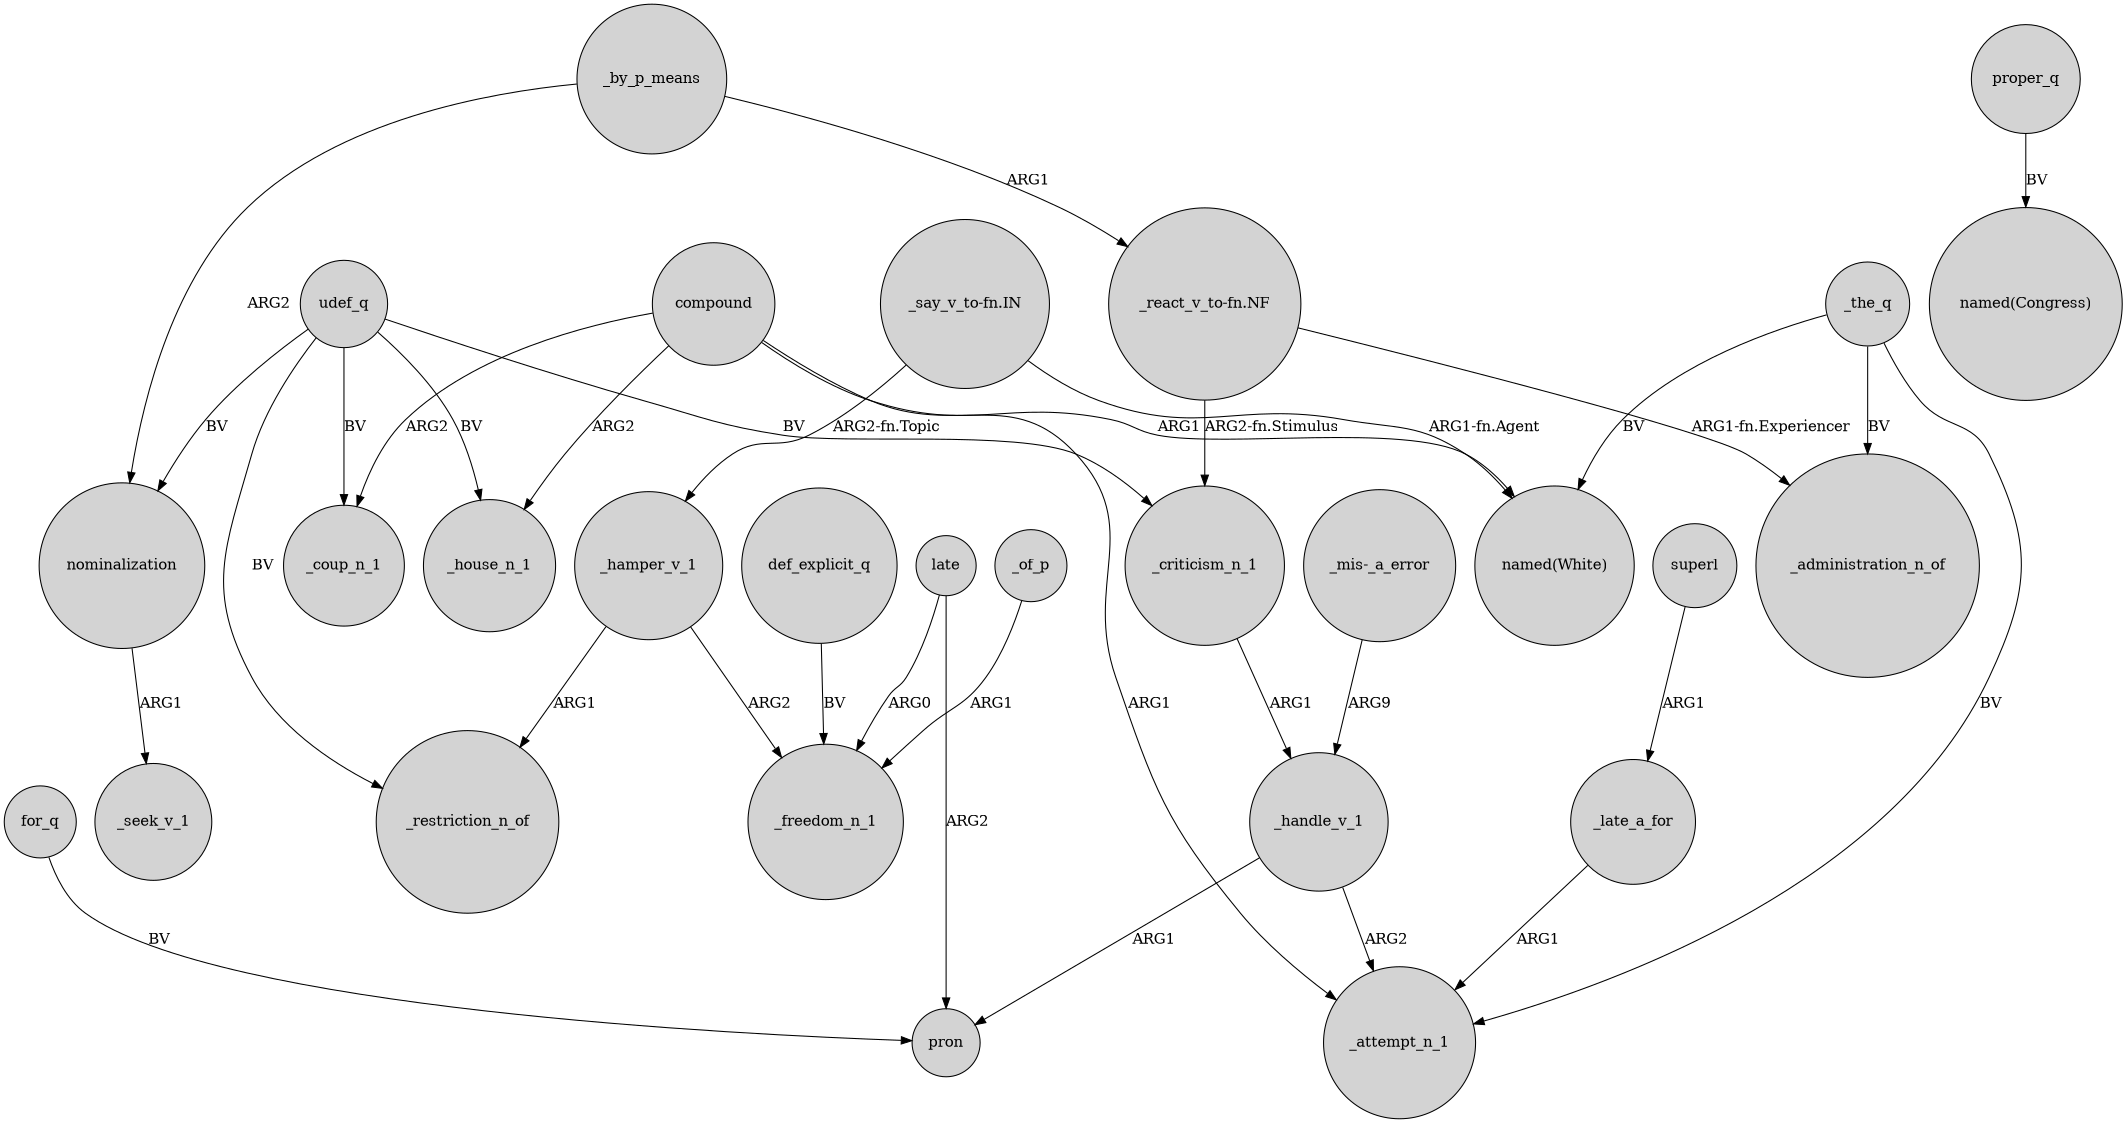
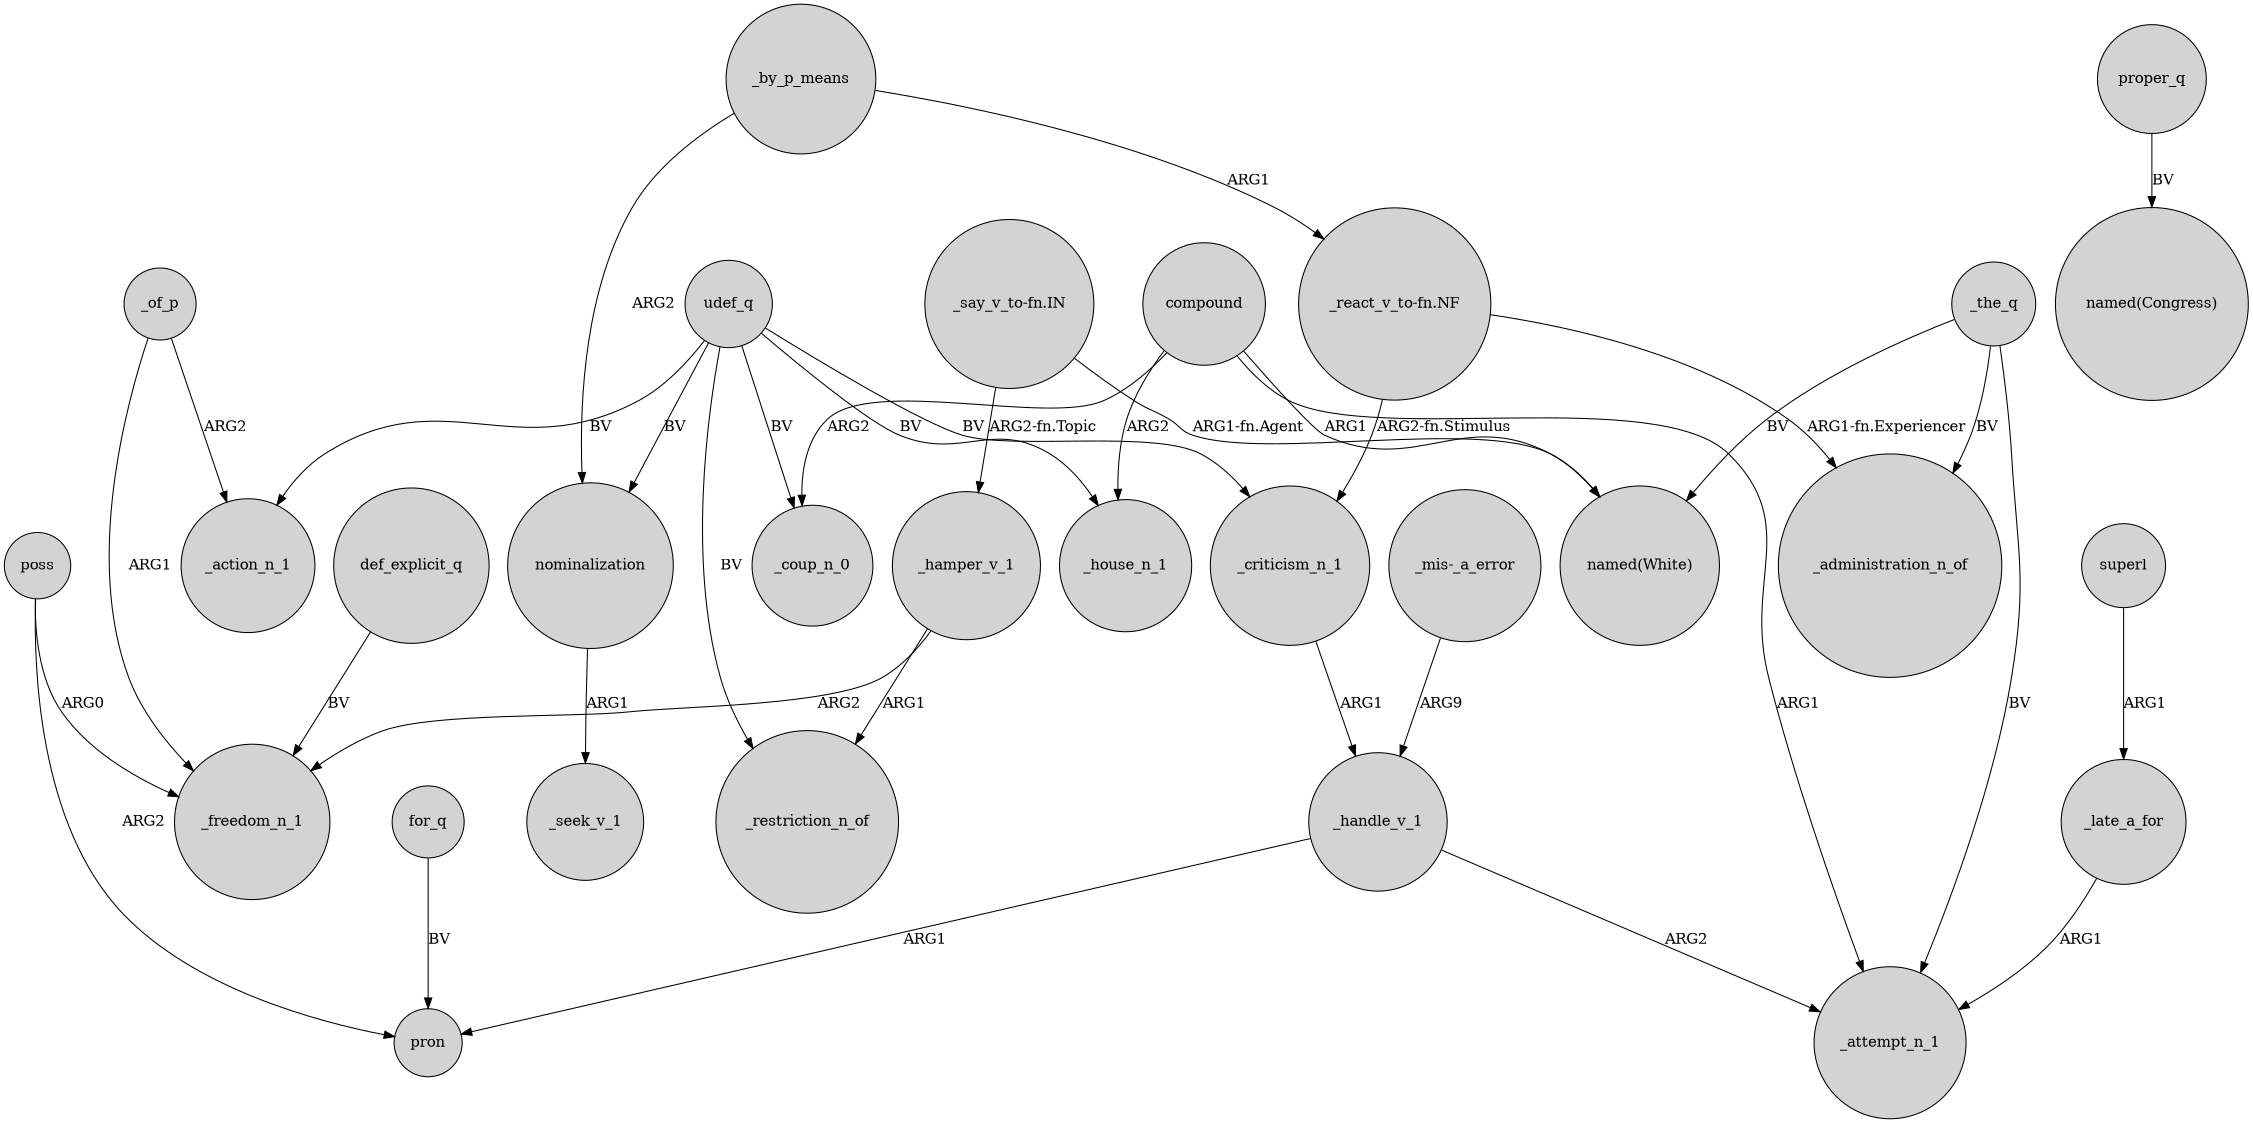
none -> (248, 566)
(344, 566) -> (812, 566)
(946, 566) -> (38, 566)
